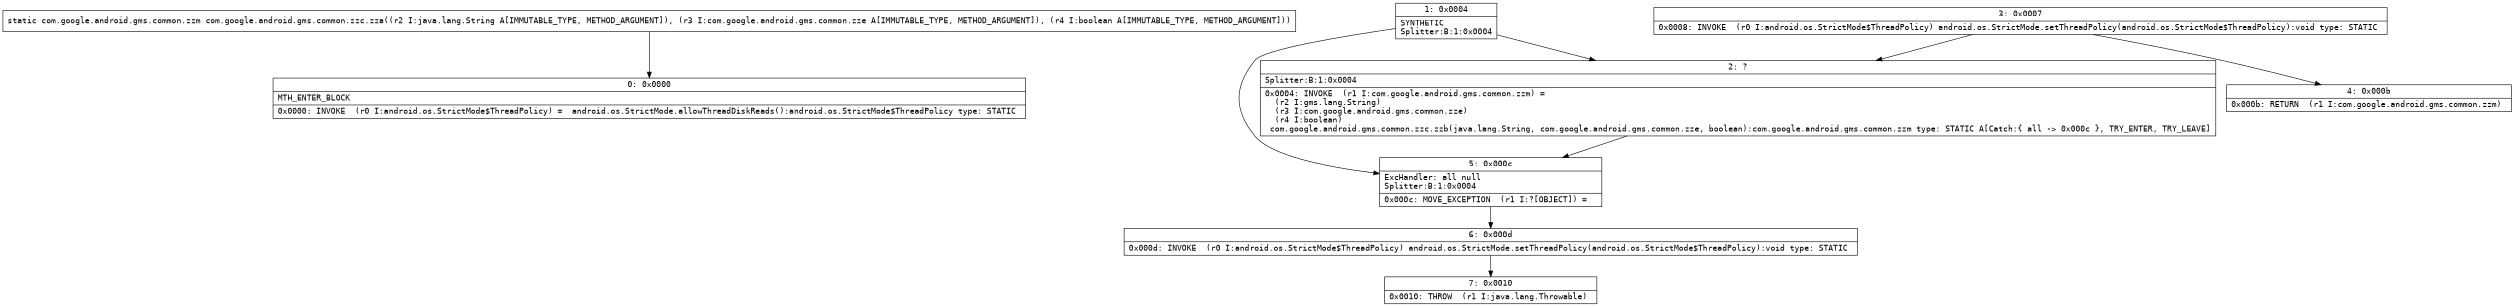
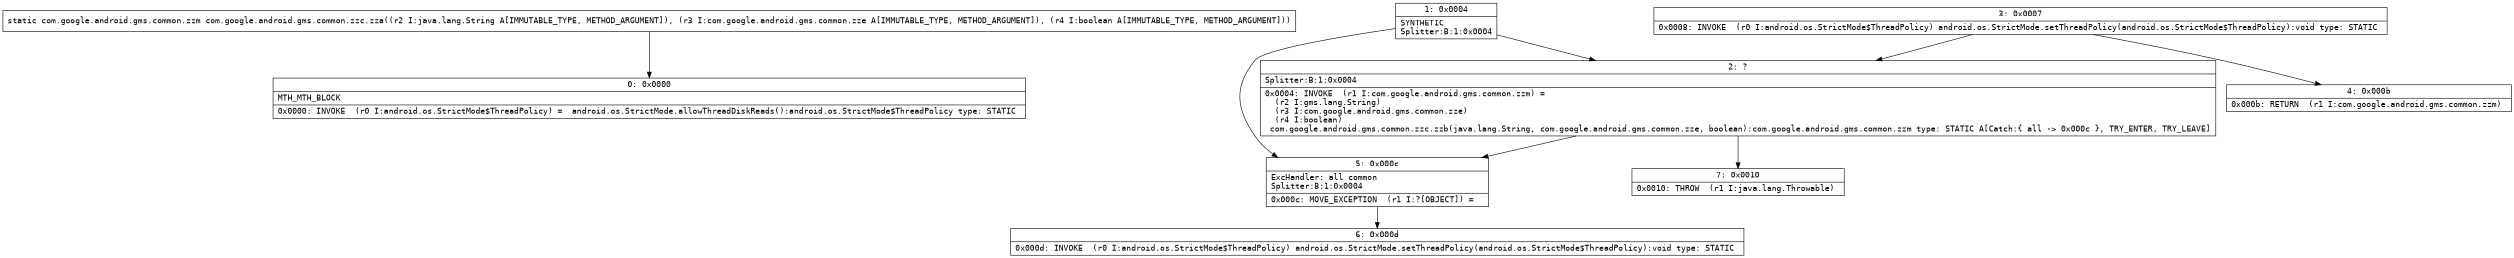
(314, 98) -> (309, 98)
(1433, 177) -> (1324, 177)
(1491, 263) -> (1738, 149)
